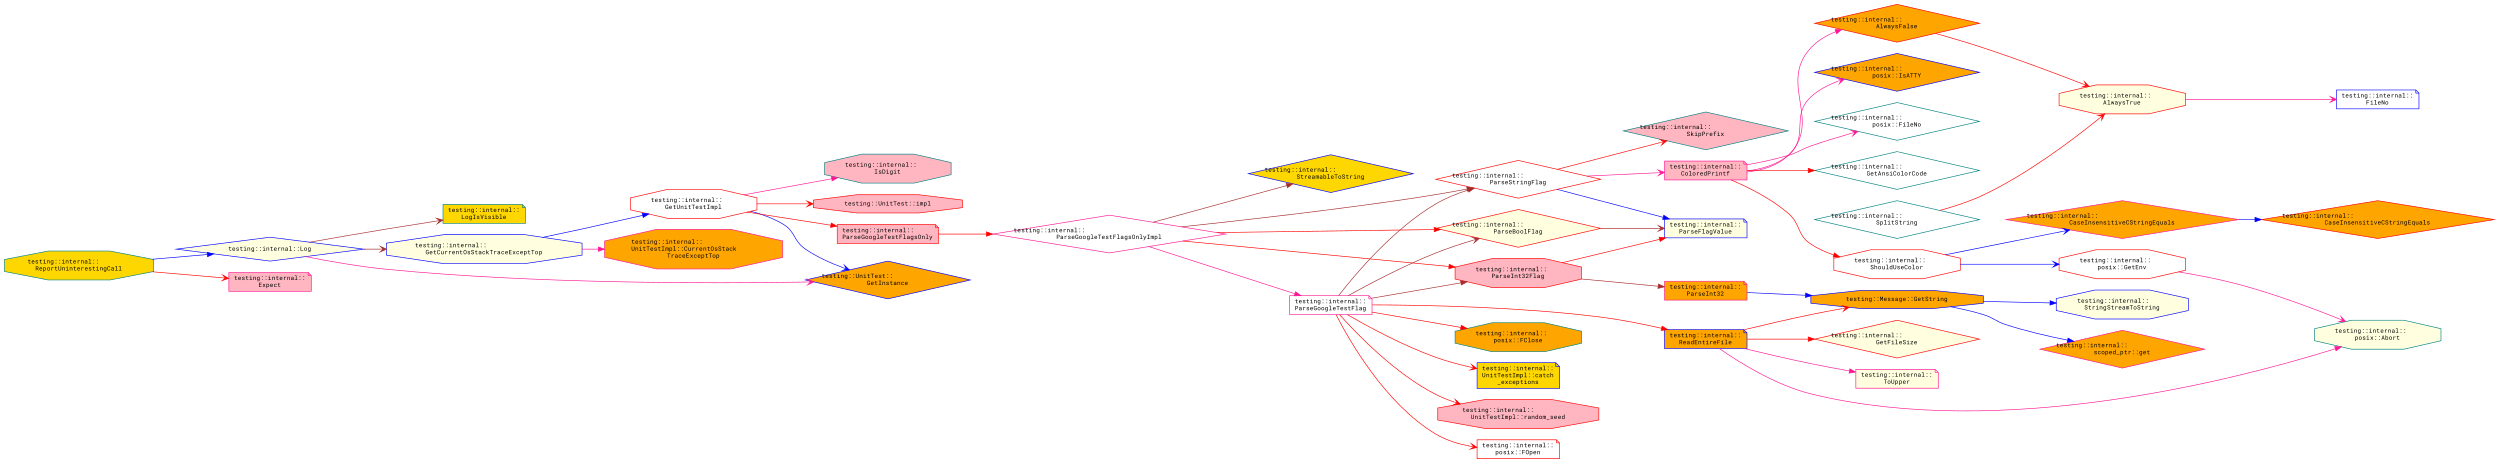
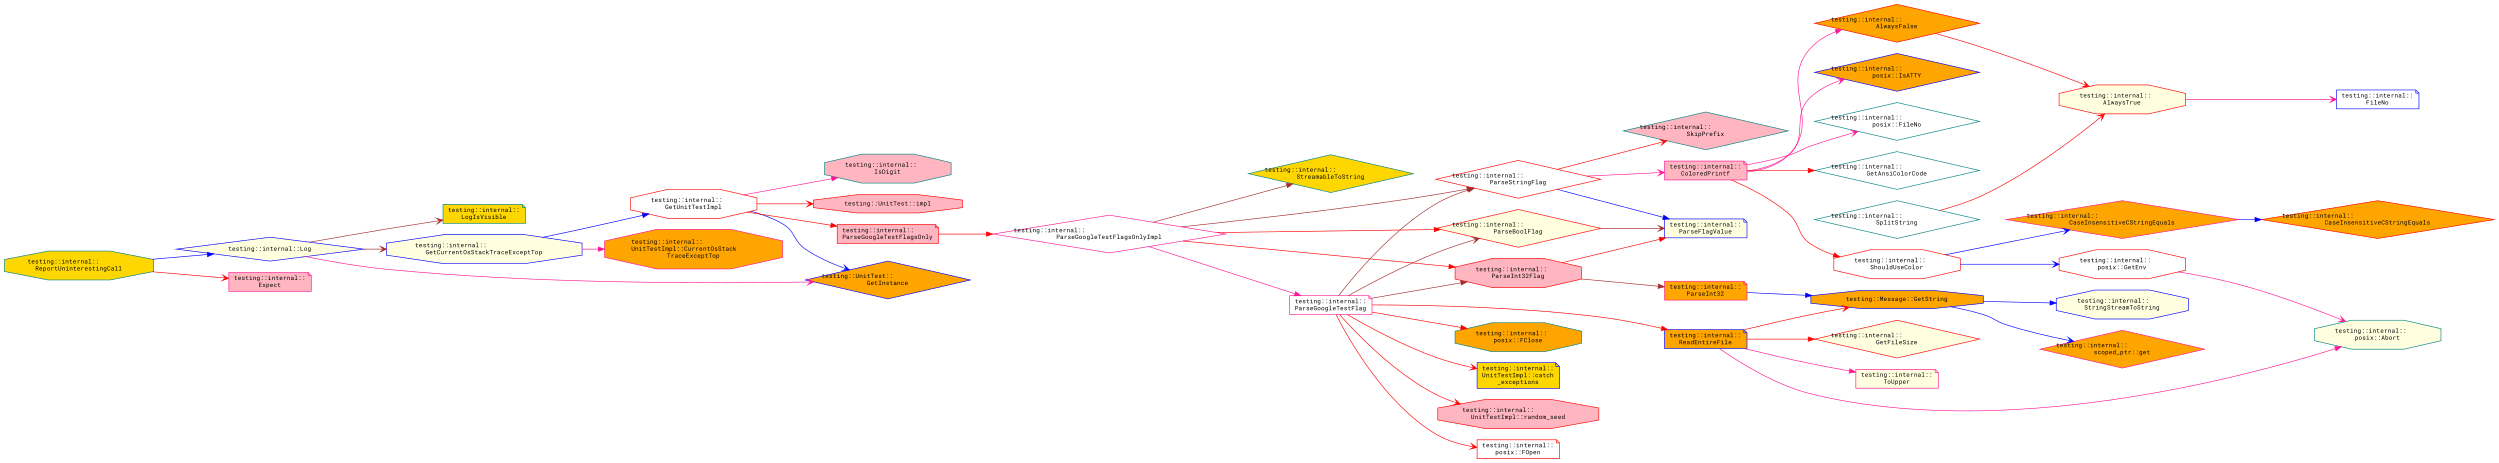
(1331, 174) -> (1331, 174)
(2008, 325) -> (2008, 325)
